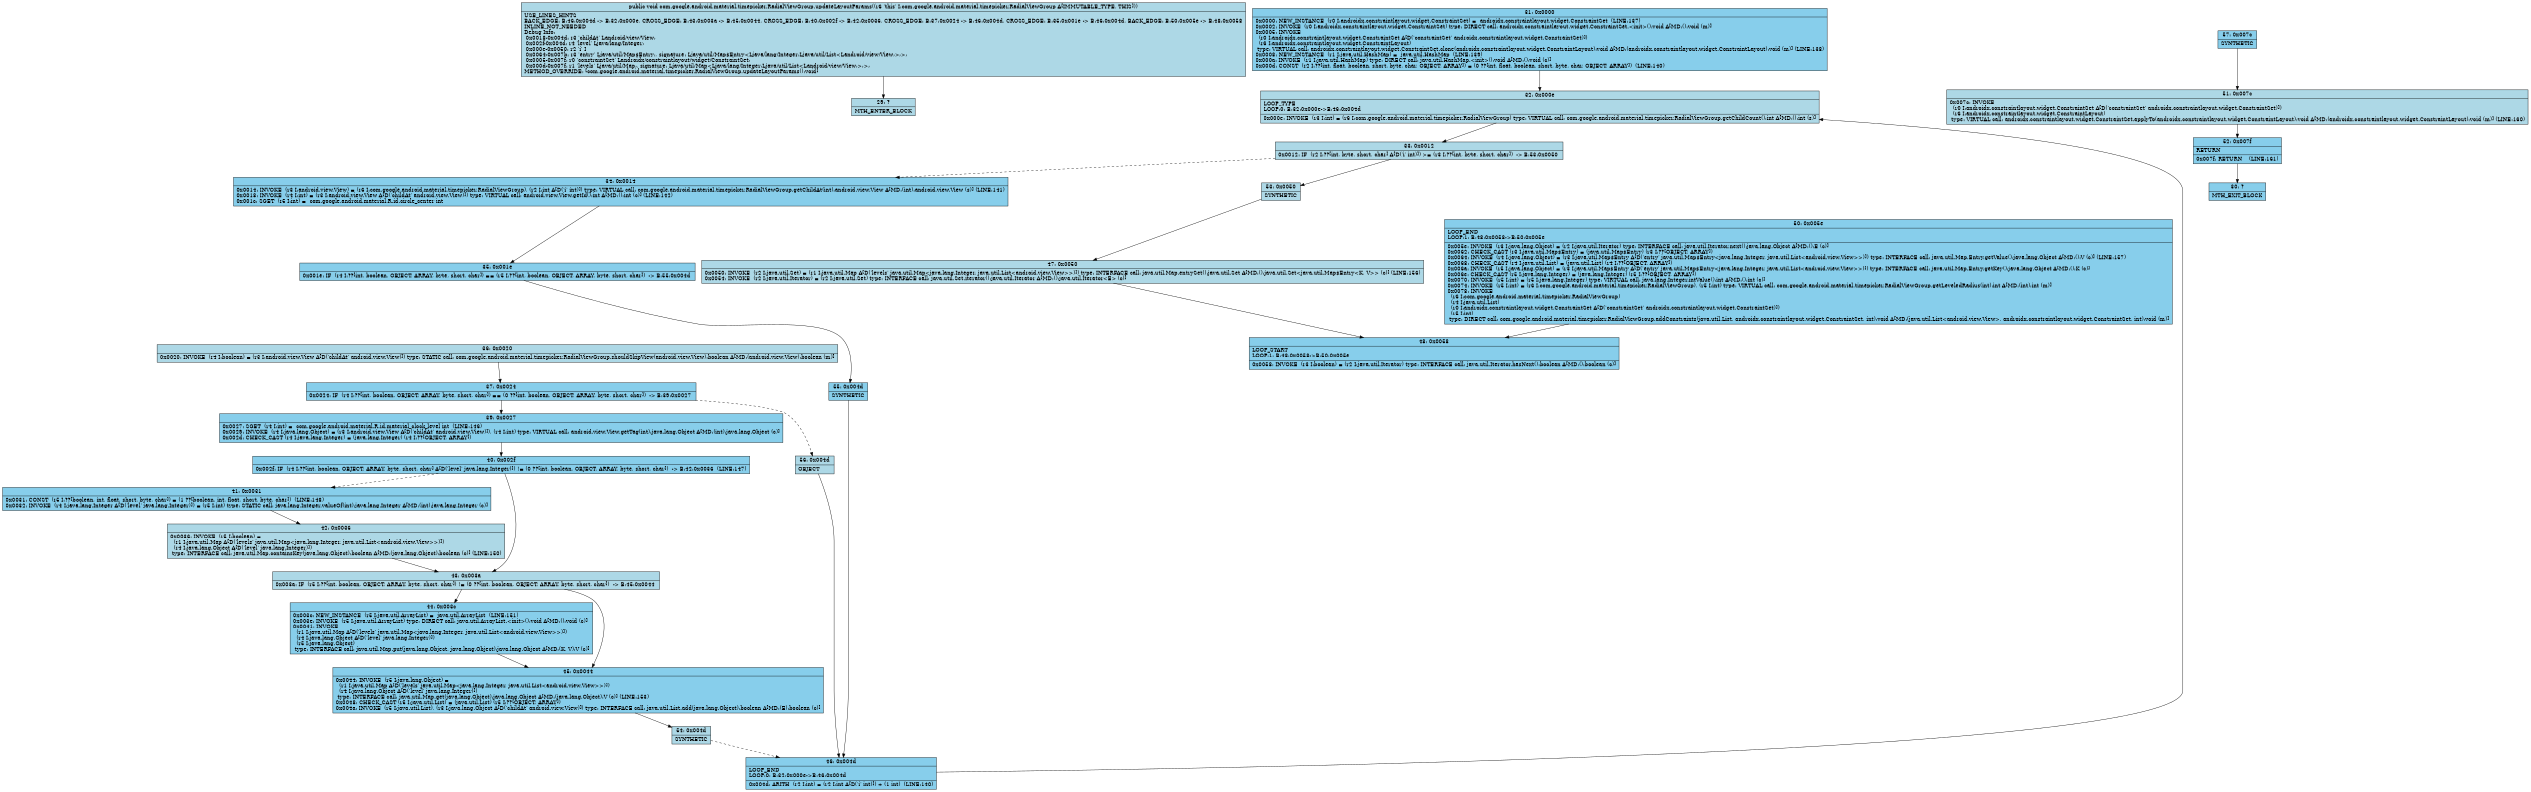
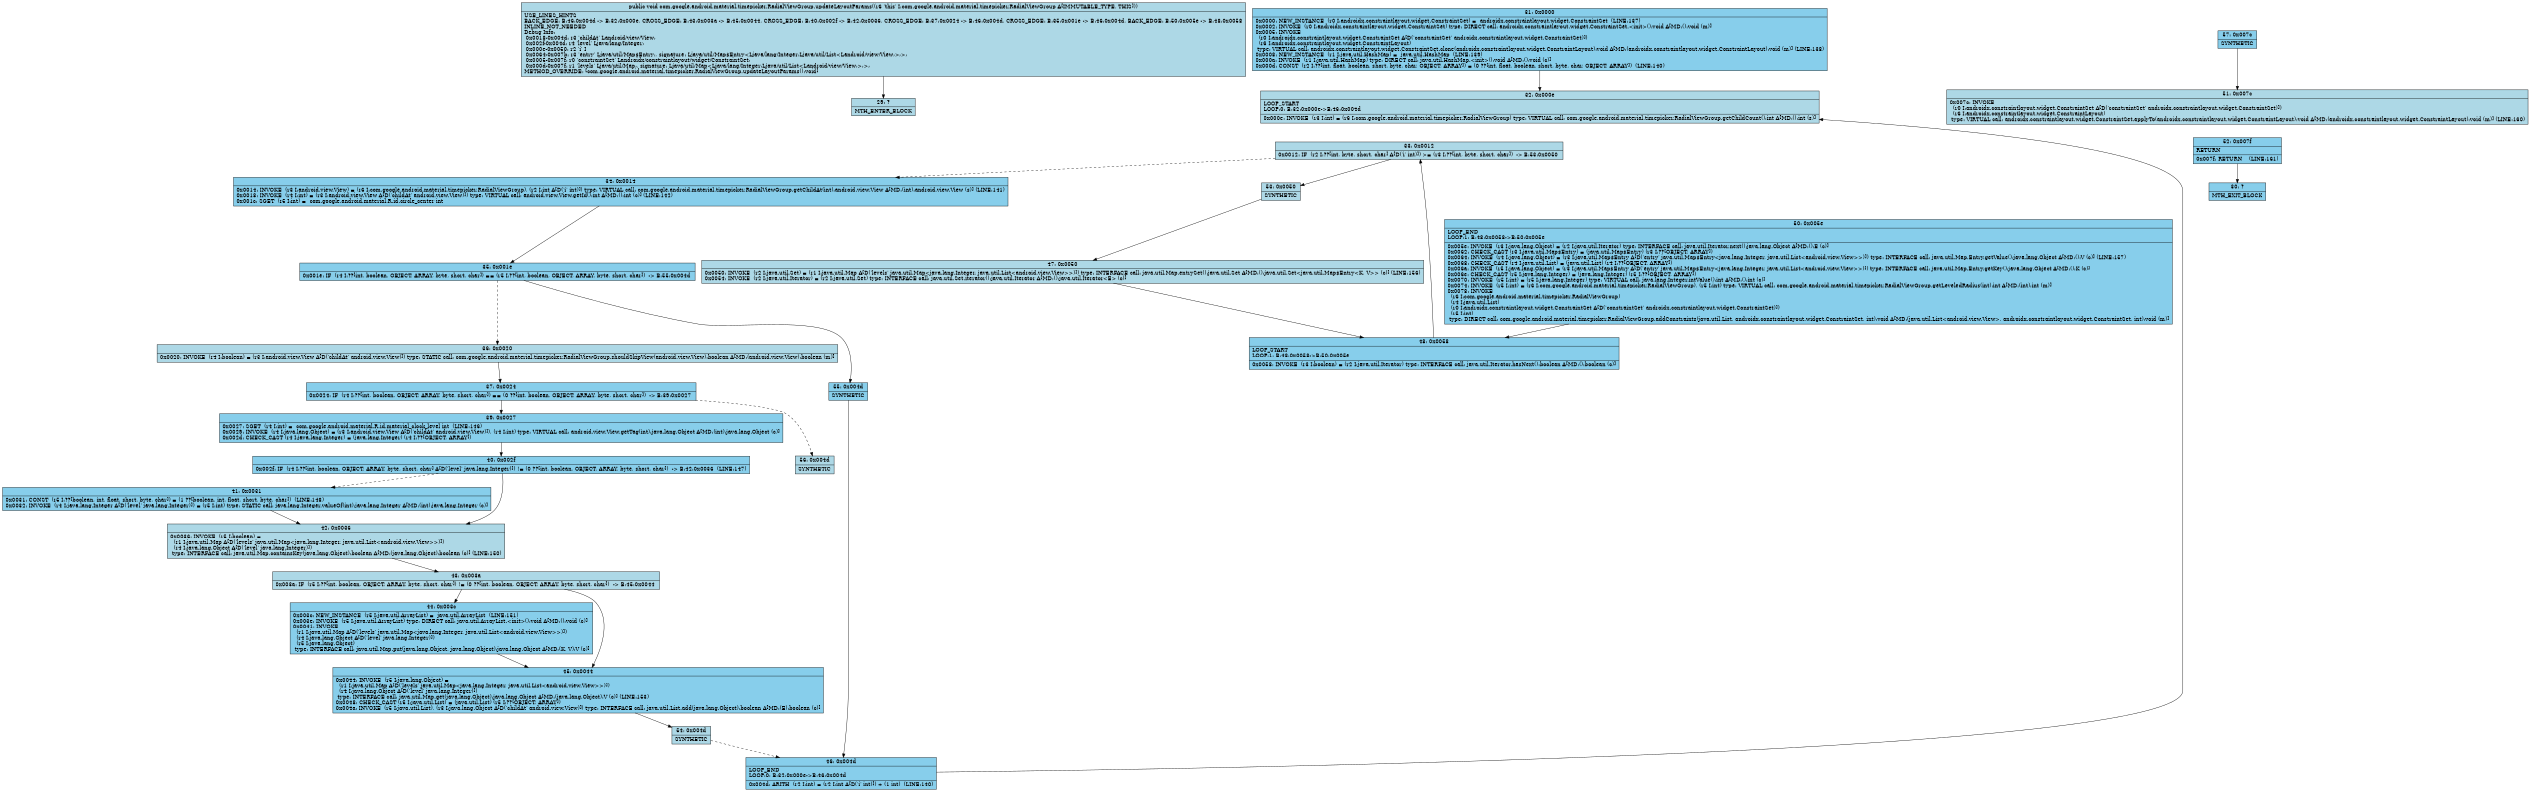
(1280, 104) -> (1281, 104)
(2237, 129) -> none
(1471, 132) -> (1429, 250)
none -> (497, 311)
(809, 469) -> (815, 469)
(516, 525) -> (498, 506)
(834, 613) -> none
